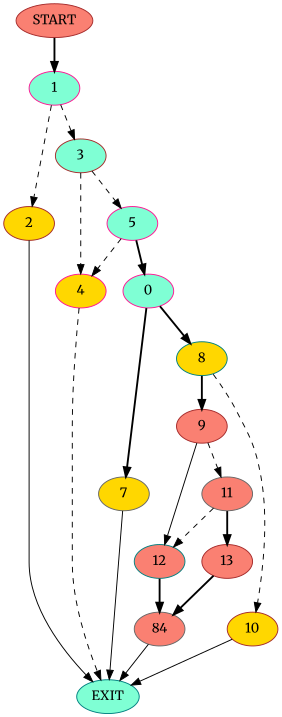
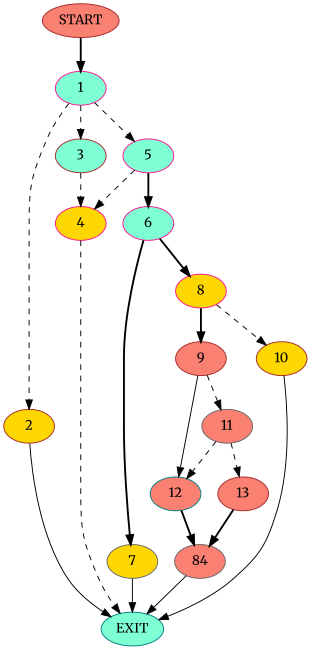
(104, 186) -> (111, 119)
(148, 291) -> (148, 223)
(202, 359) -> (201, 291)
(227, 523) -> (234, 455)
